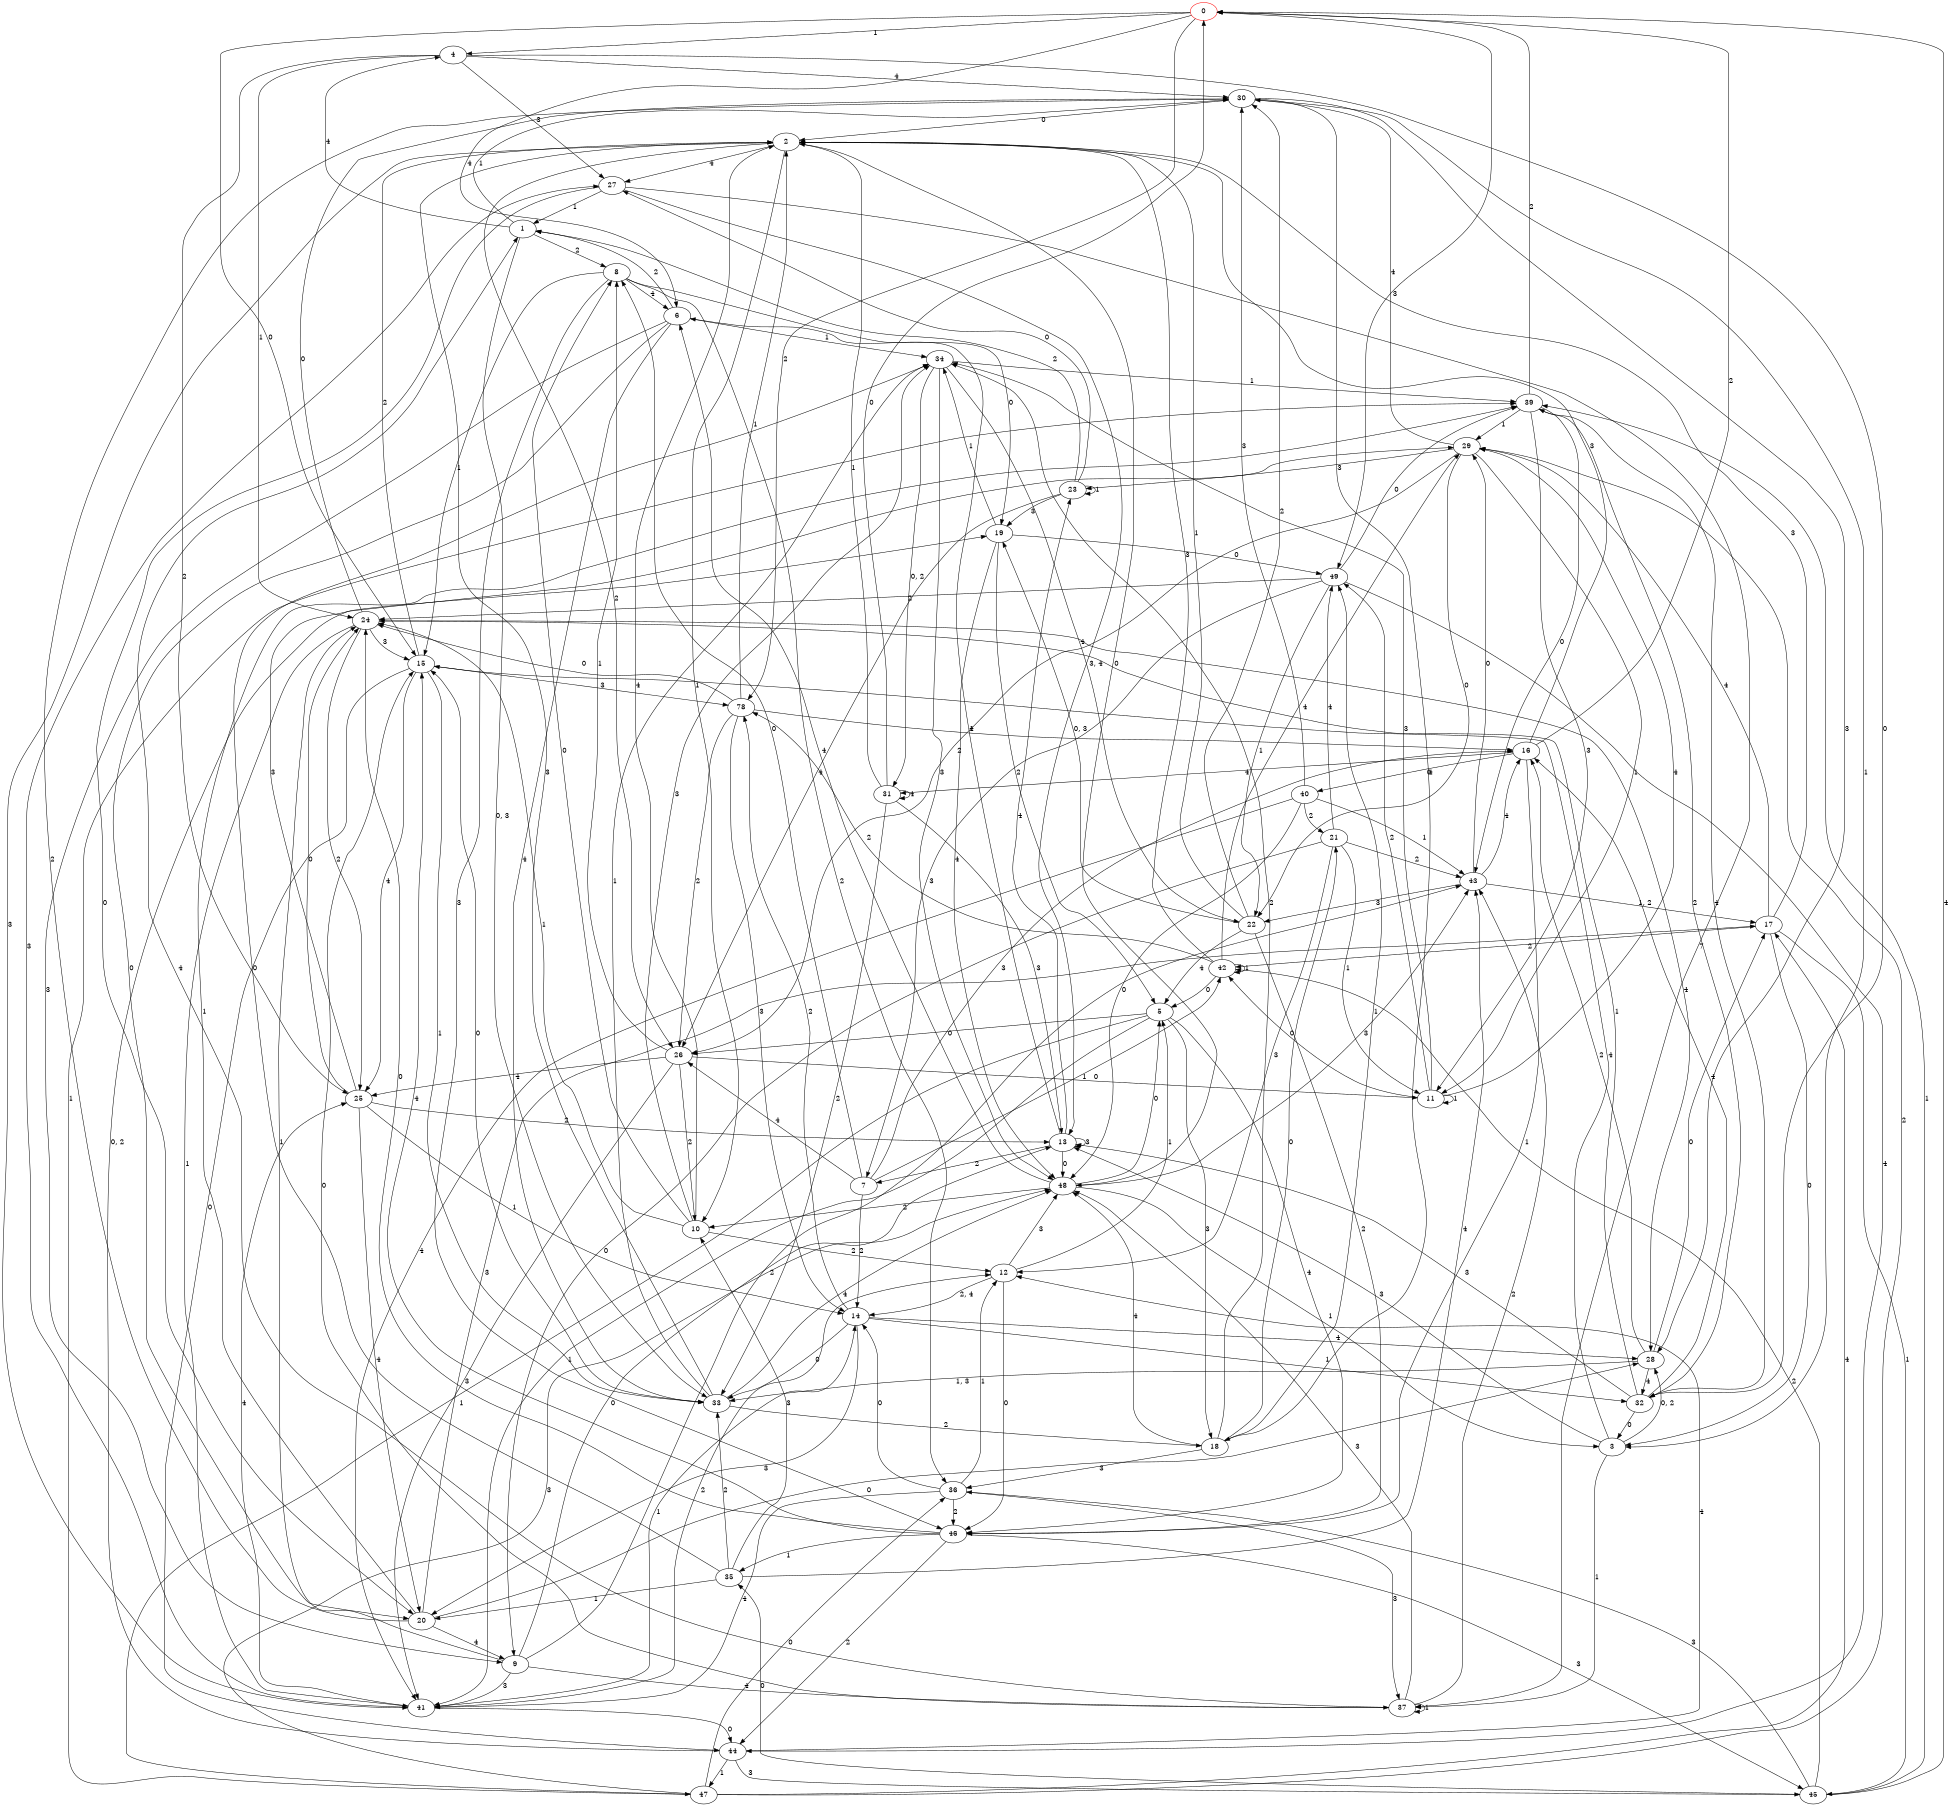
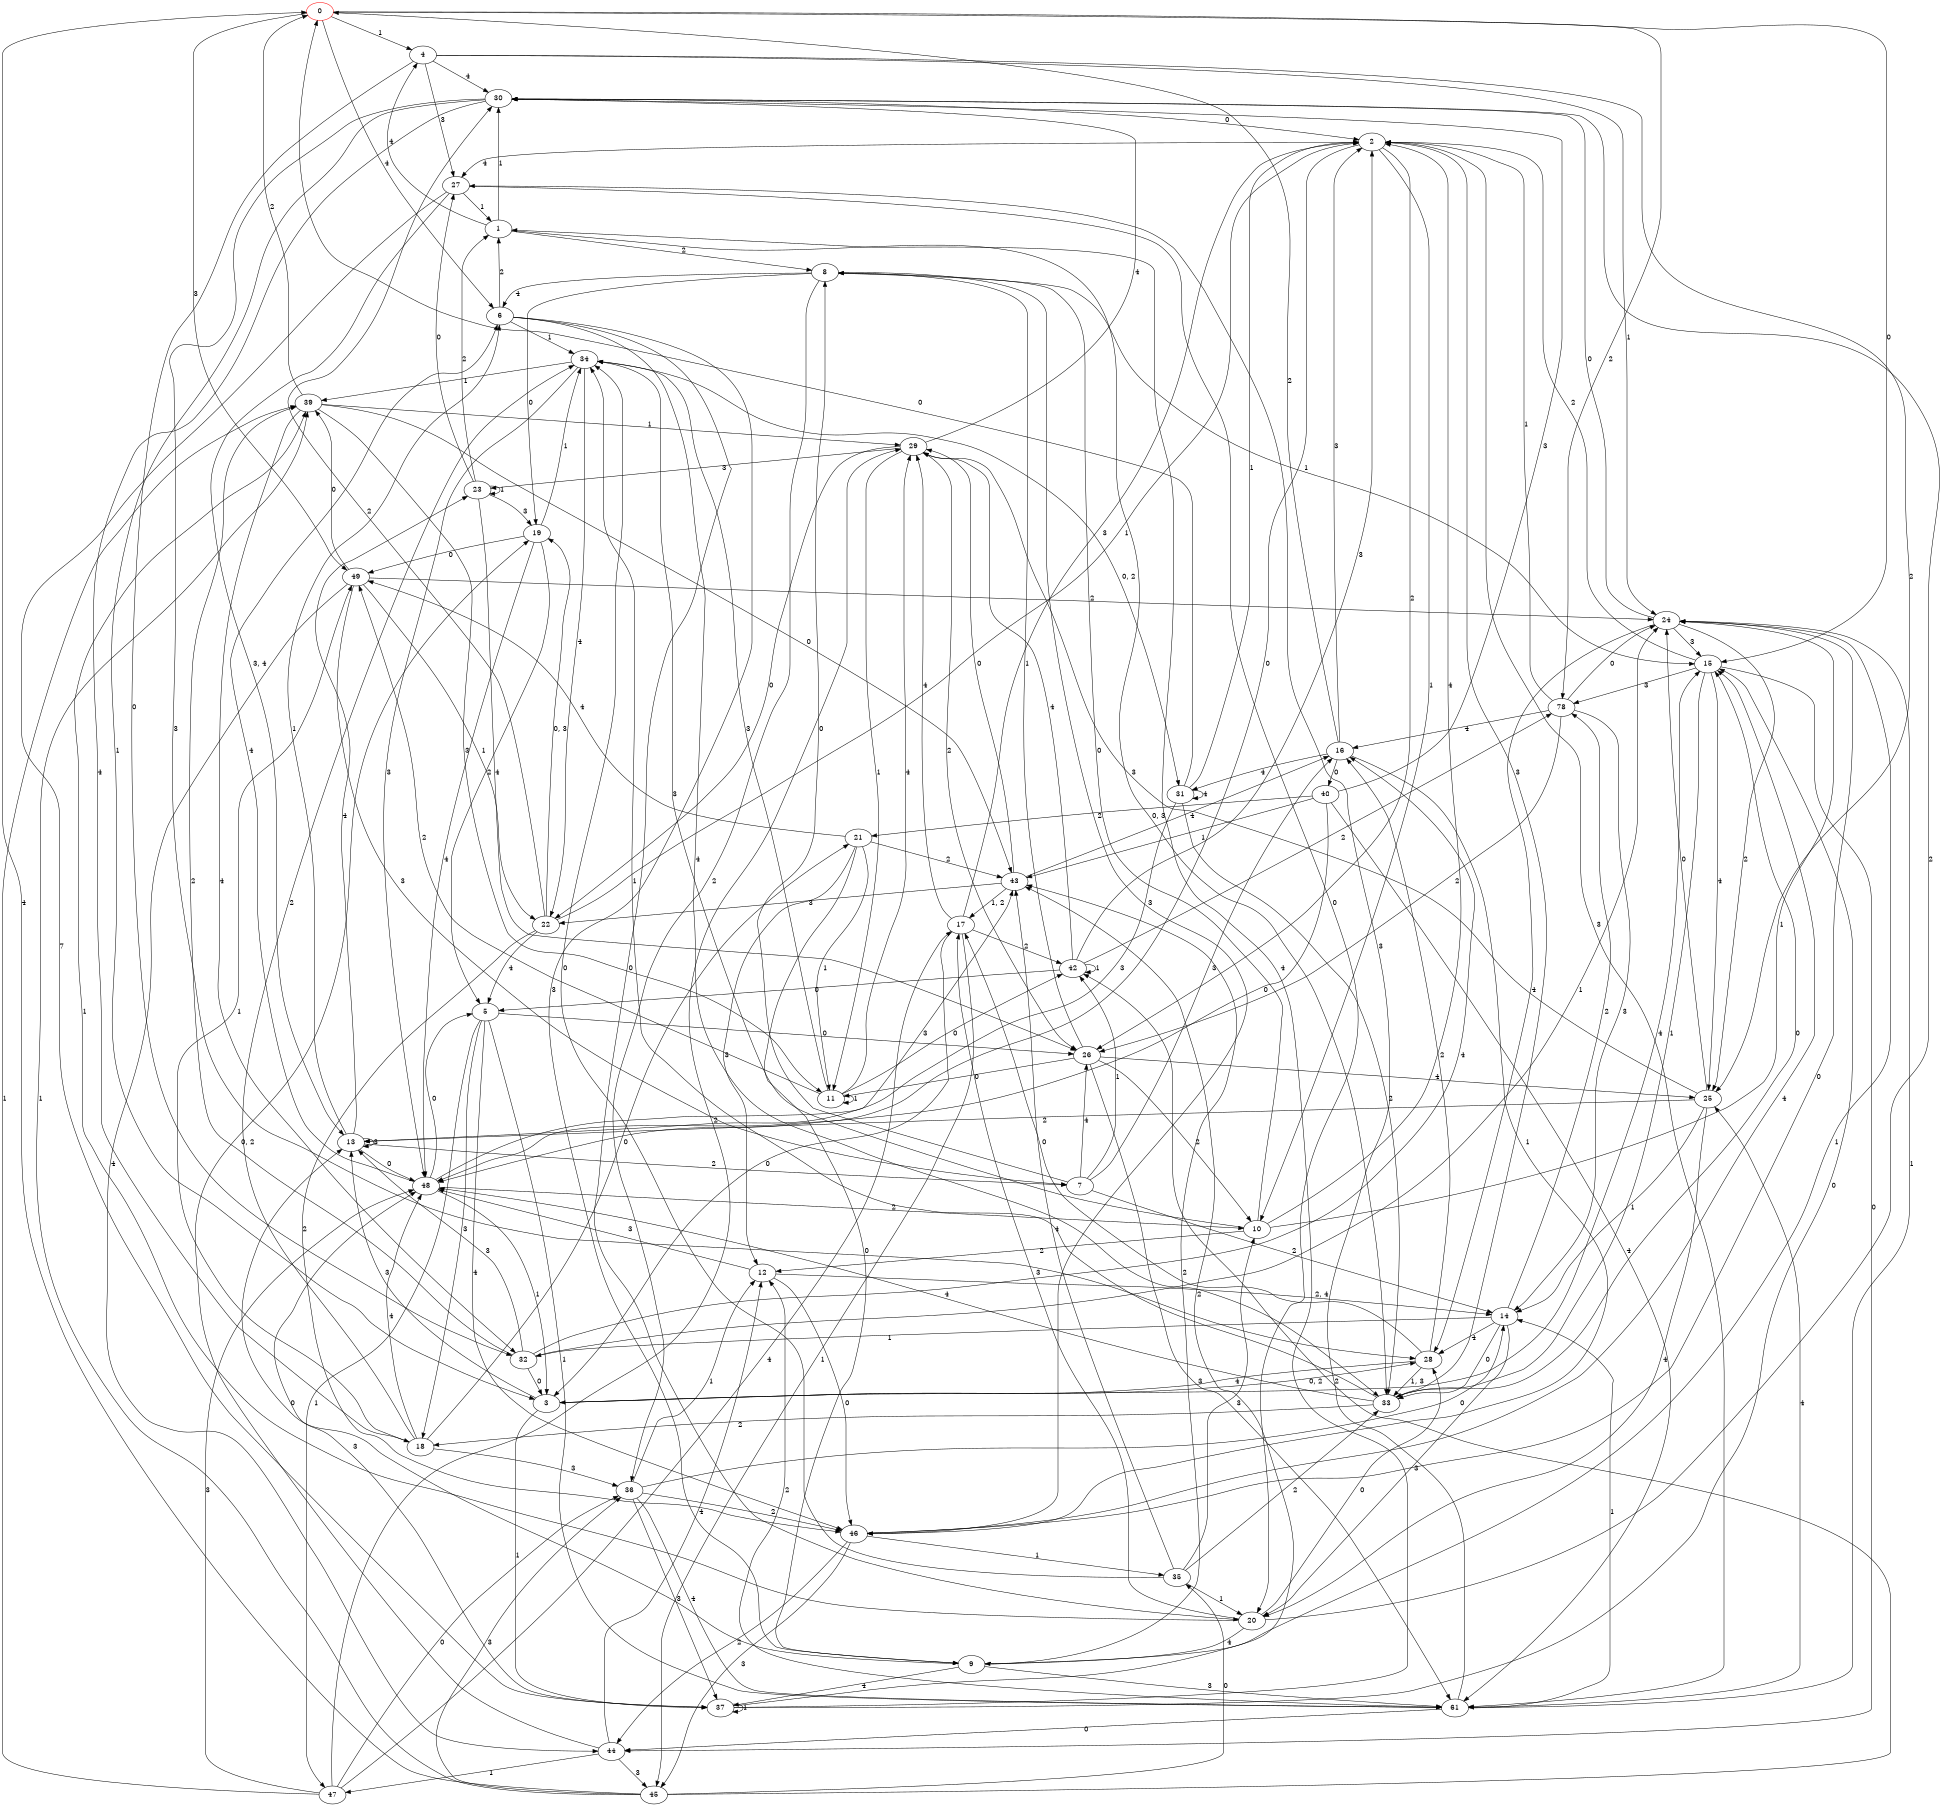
(1154, 1187) -> none
(1646, 1379) -> (1182, 1386)
(421, 1708) -> (1455, 1708)
